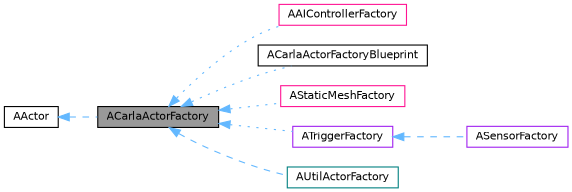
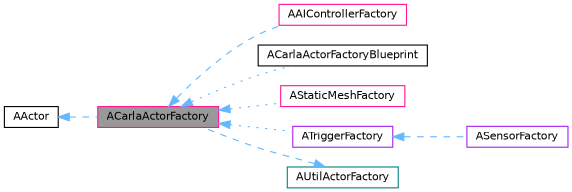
(225, 55) -> (225, 55)
(158, 117) -> (158, 117)
(232, 158) -> (258, 148)
